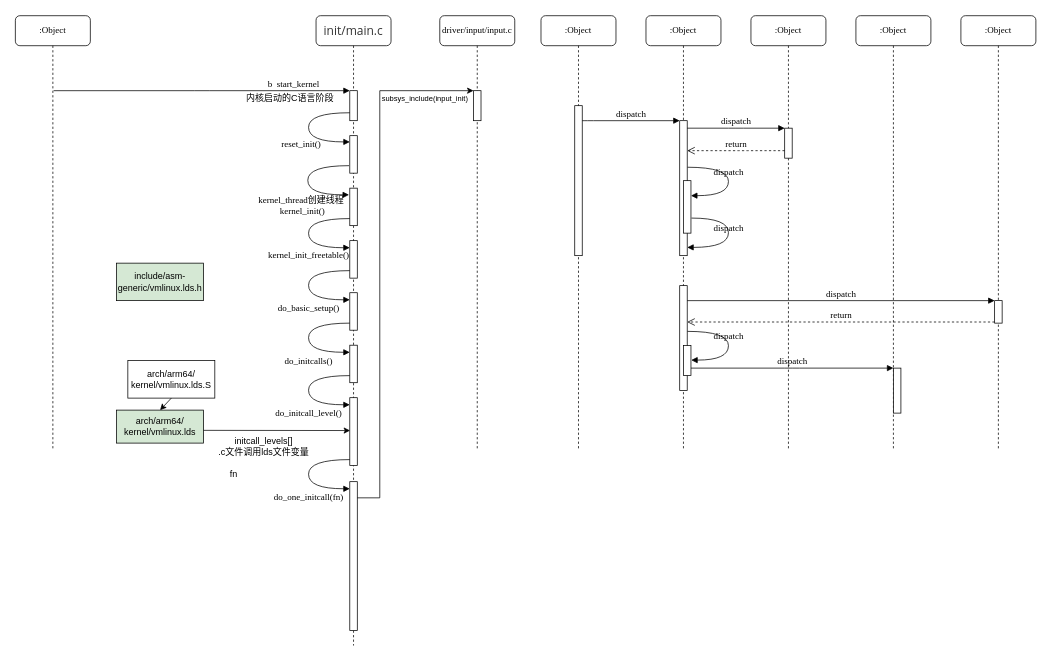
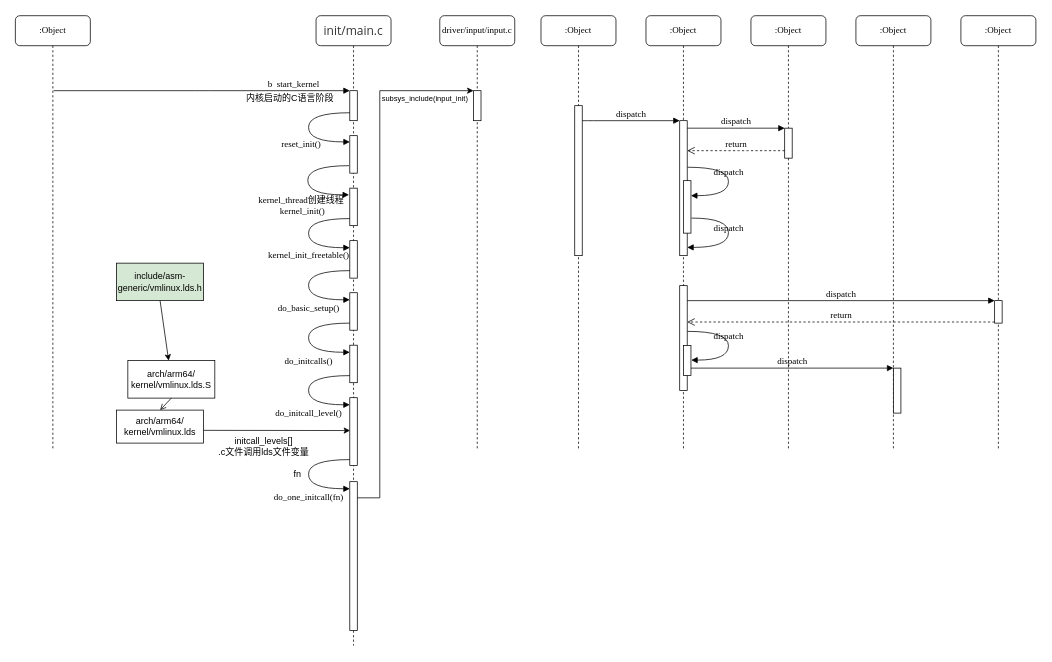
none -> (164, 328)
(164, 406) -> (163, 406)
(160, 426) -> (160, 426)
(234, 474) -> (297, 474)
